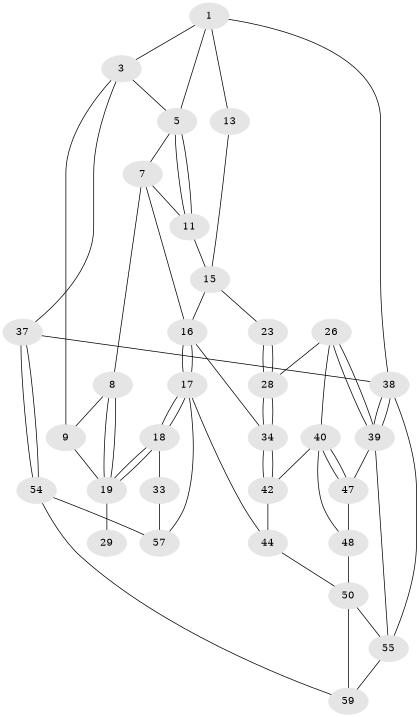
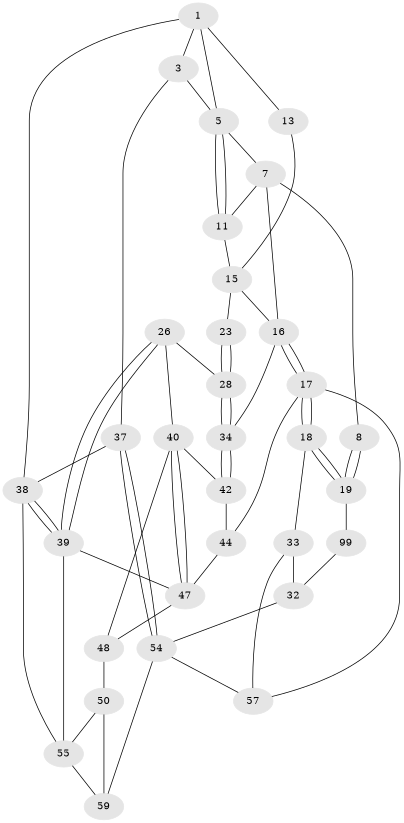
(66, 438) -> none
(107, 543) -> (346, 543)
(308, 570) -> (206, 569)
none -> (294, 596)
